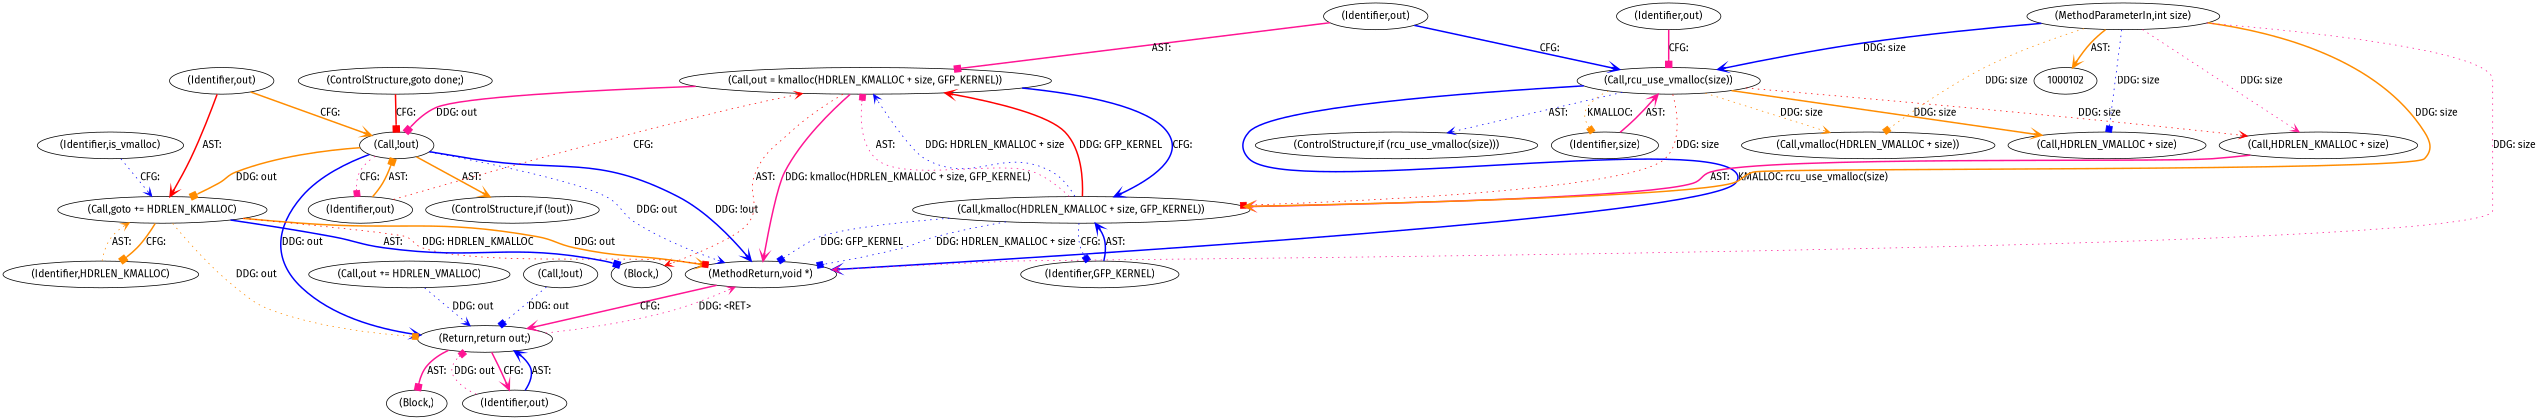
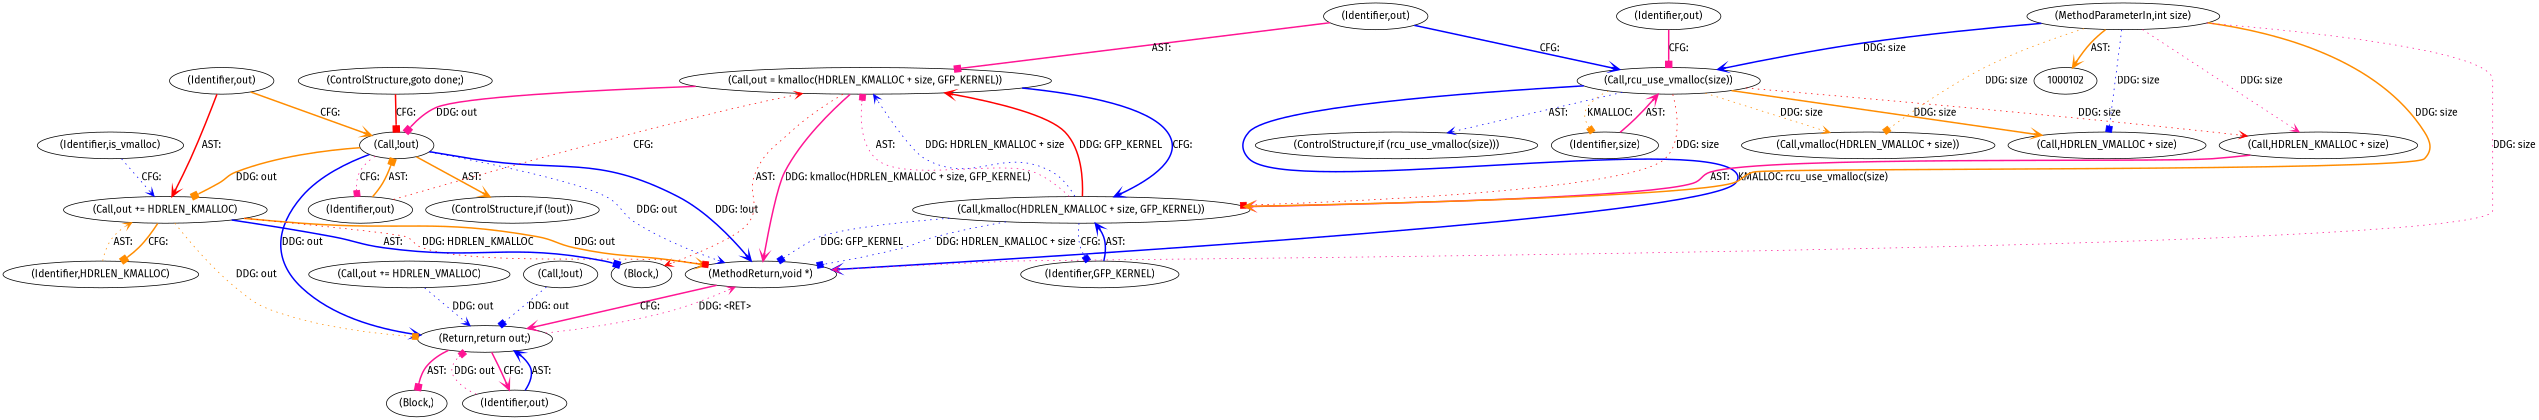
(162, 210) -> (165, 210)
